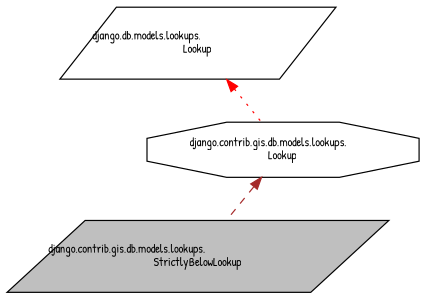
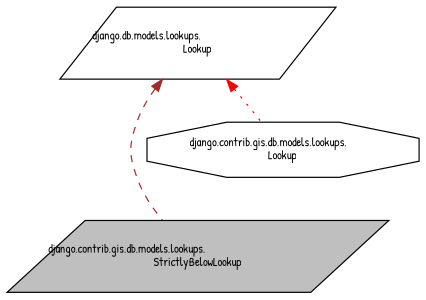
(240, 204) -> (131, 156)
